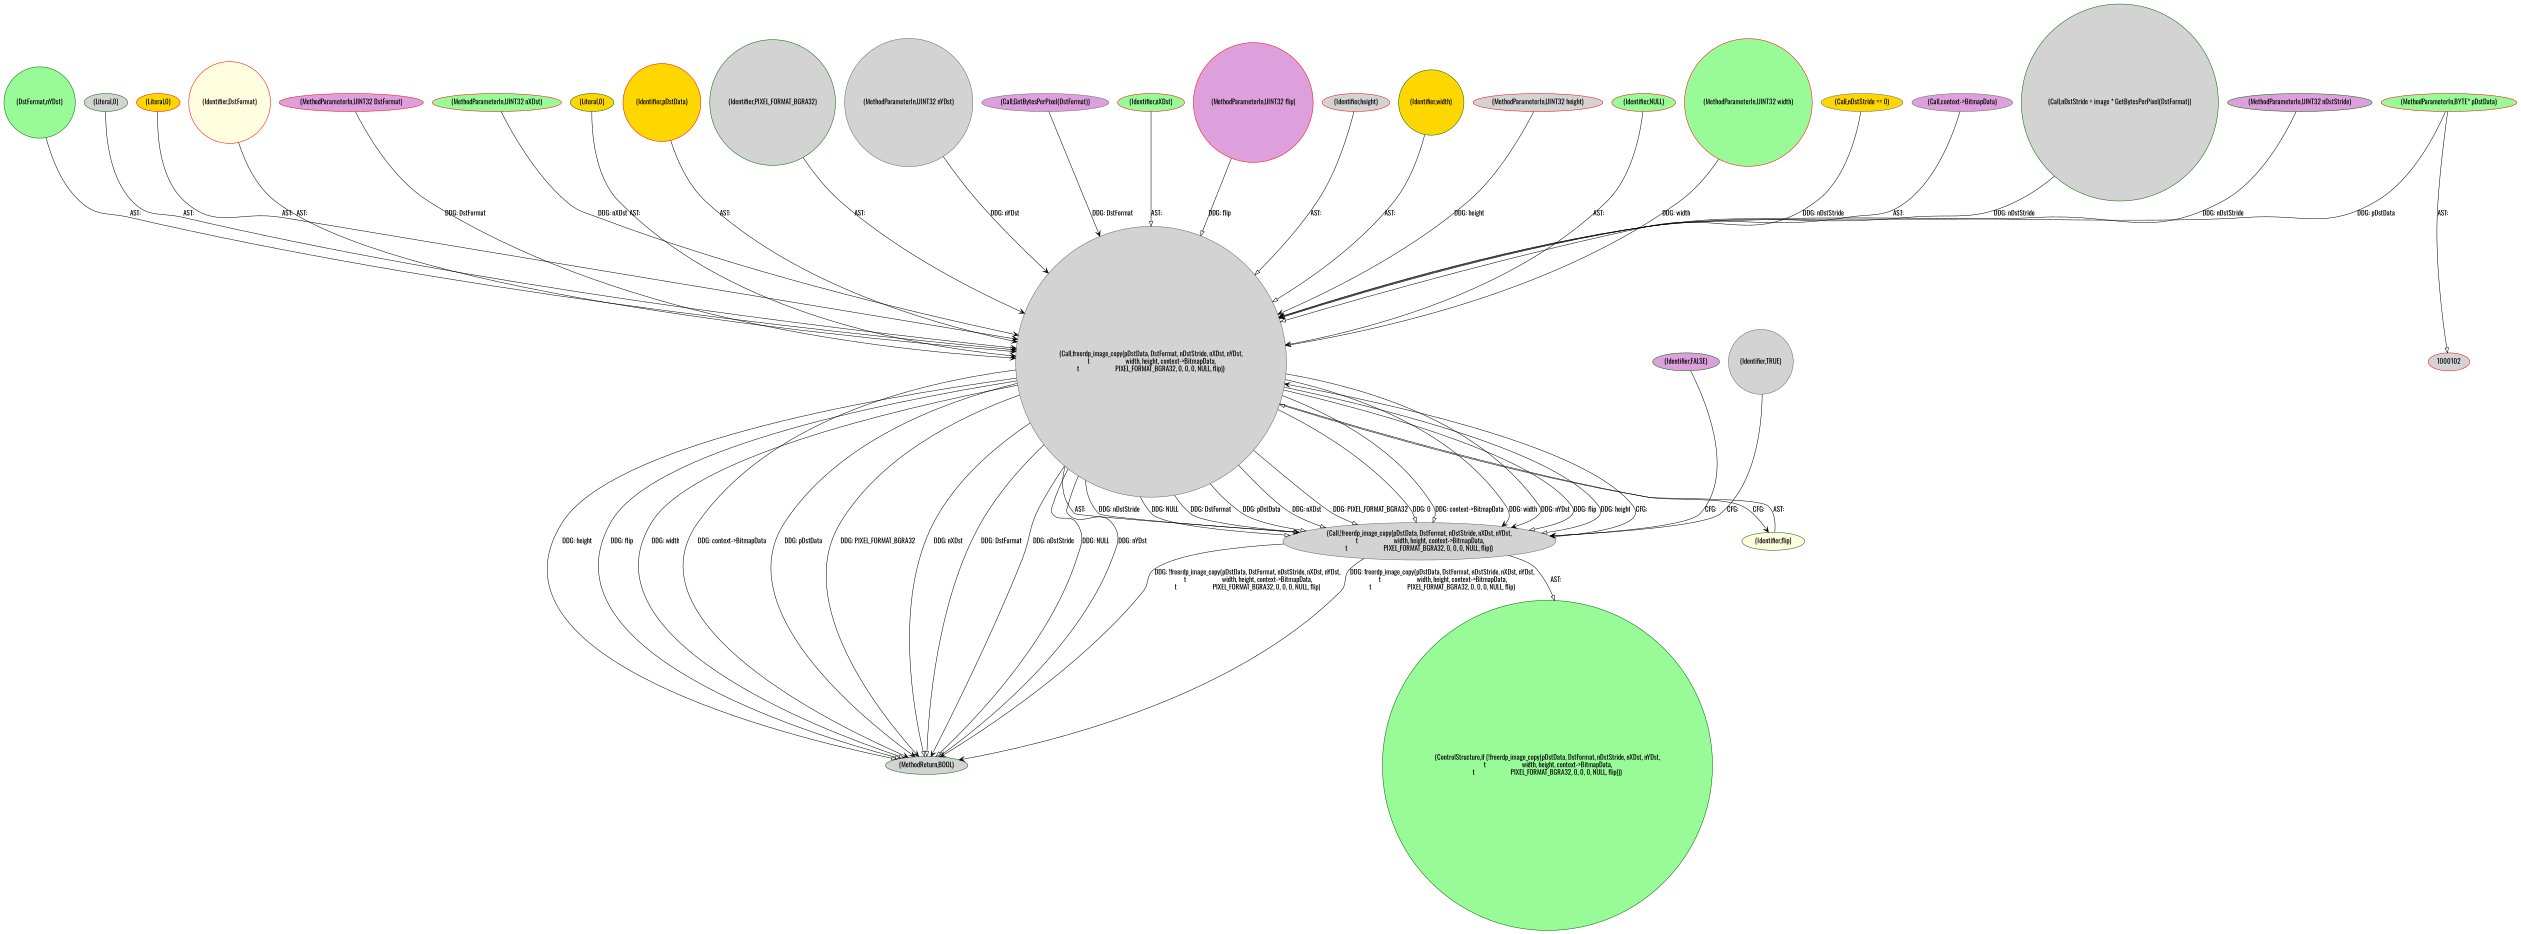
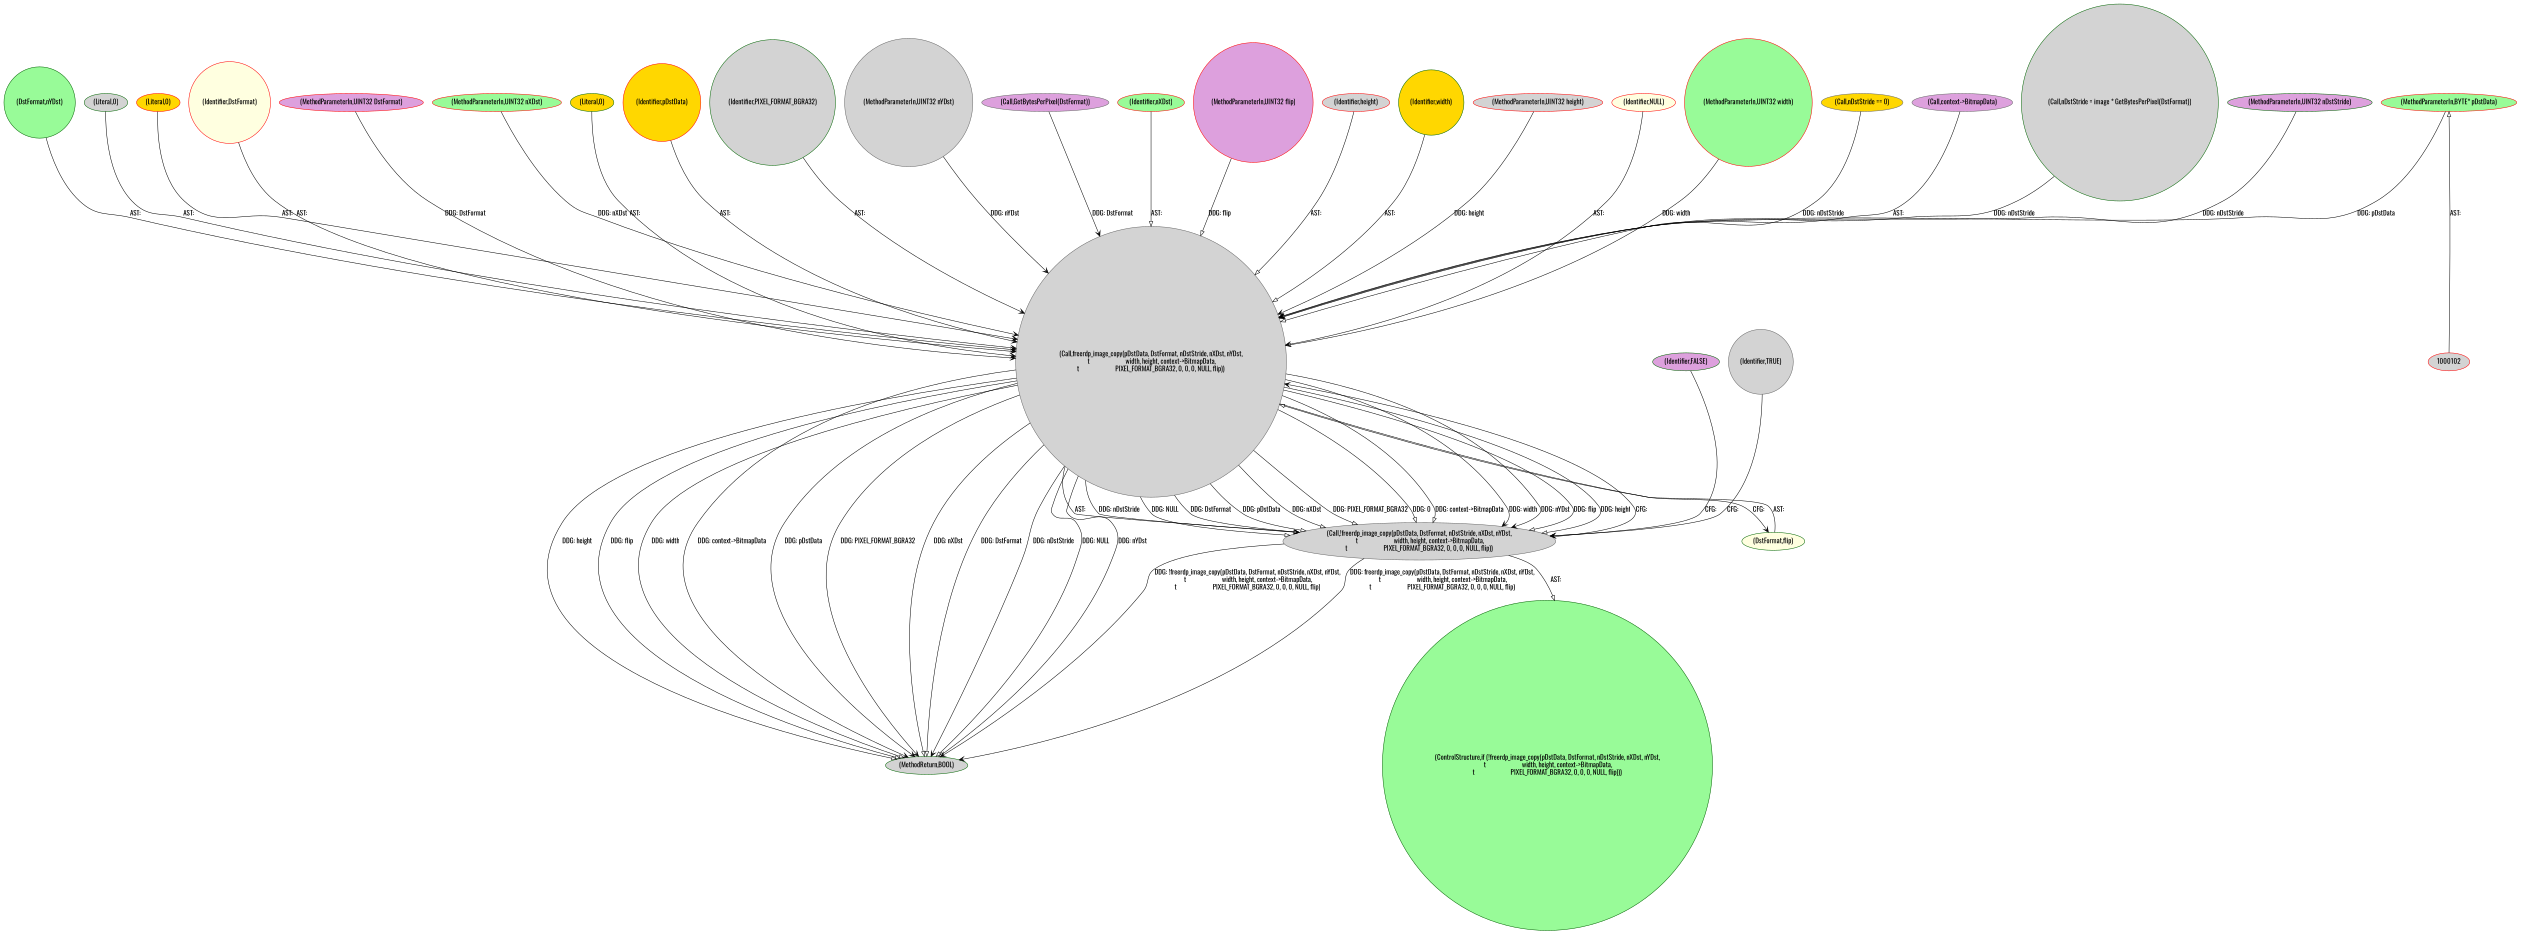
(1644, 103) -> (1644, 103)
(2437, 230) -> (2450, 235)
(1773, 541) -> (1773, 541)
